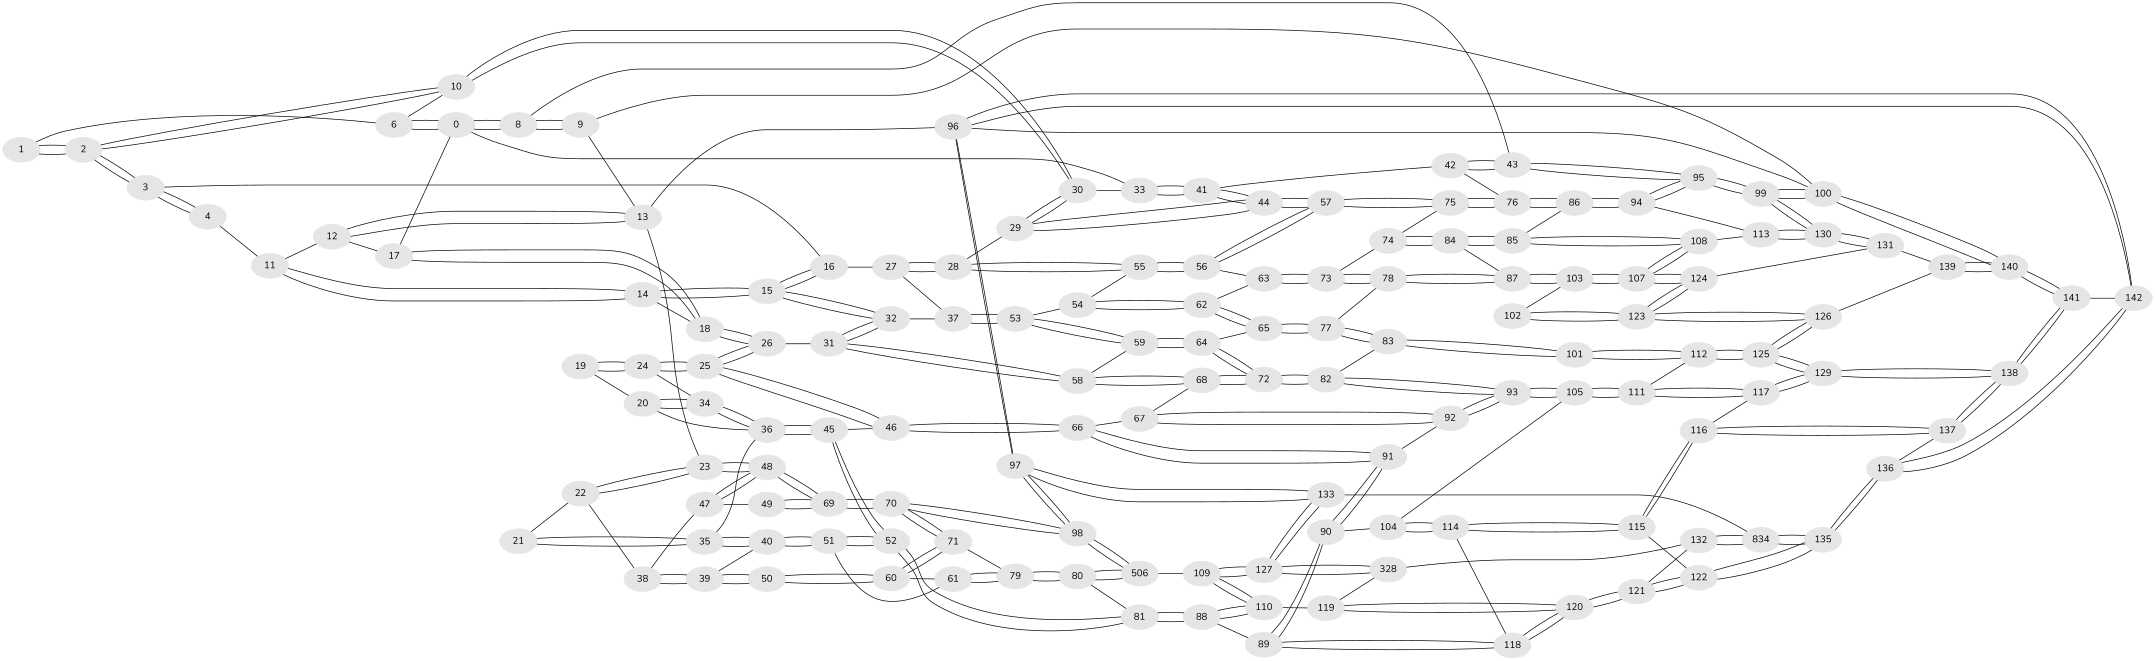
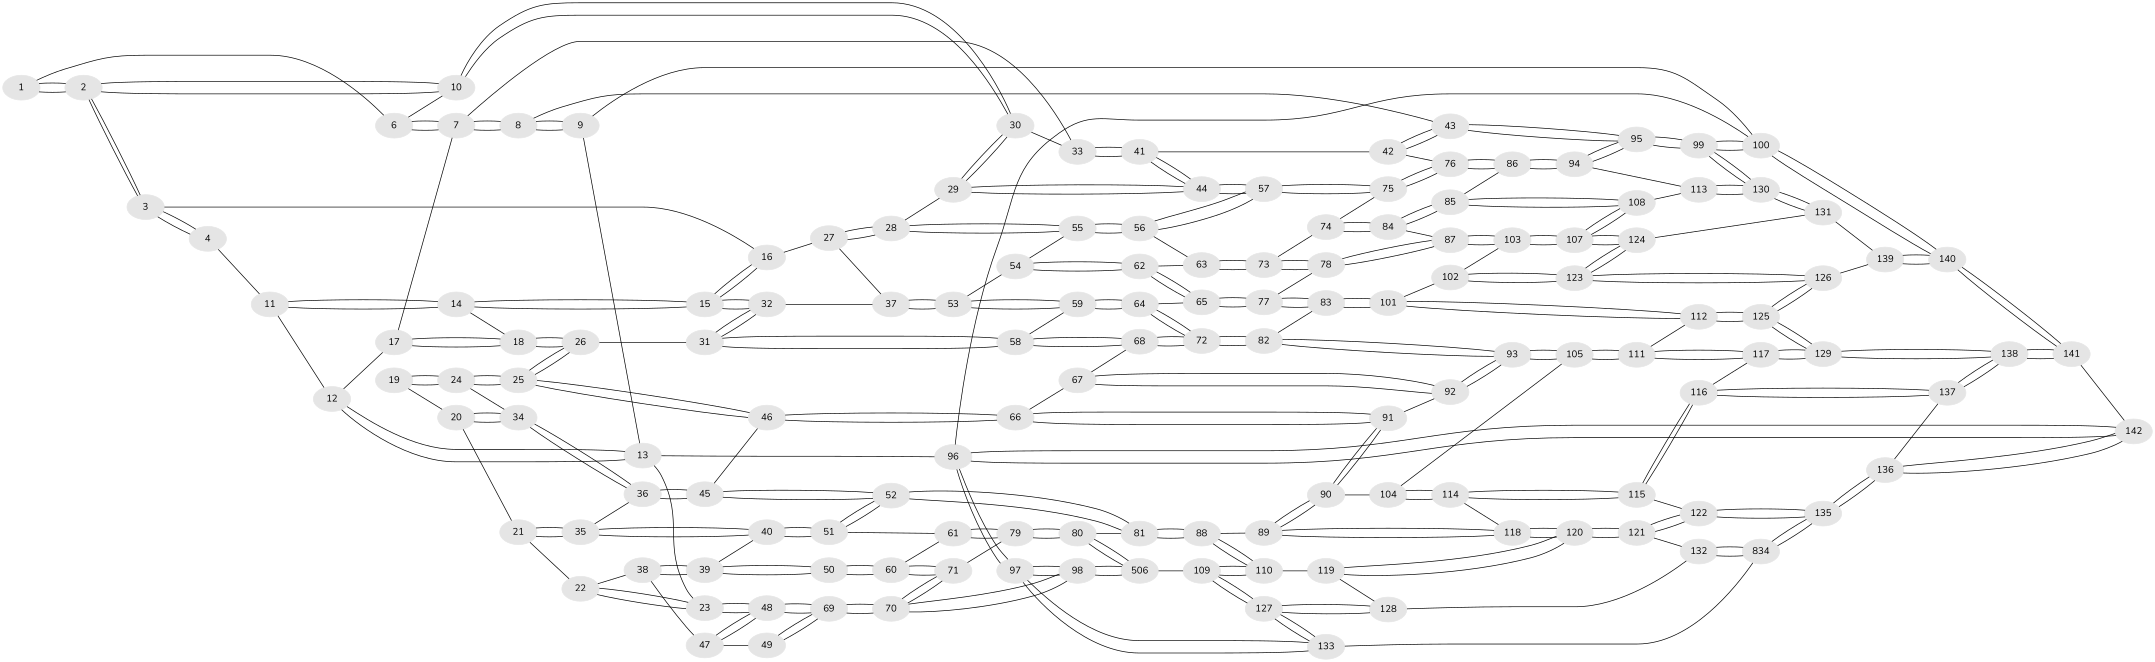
(456, 125) -> (456, 126)
none -> (1419, 290)
(702, 426) -> (487, 475)
(1388, 569) -> (1388, 610)
